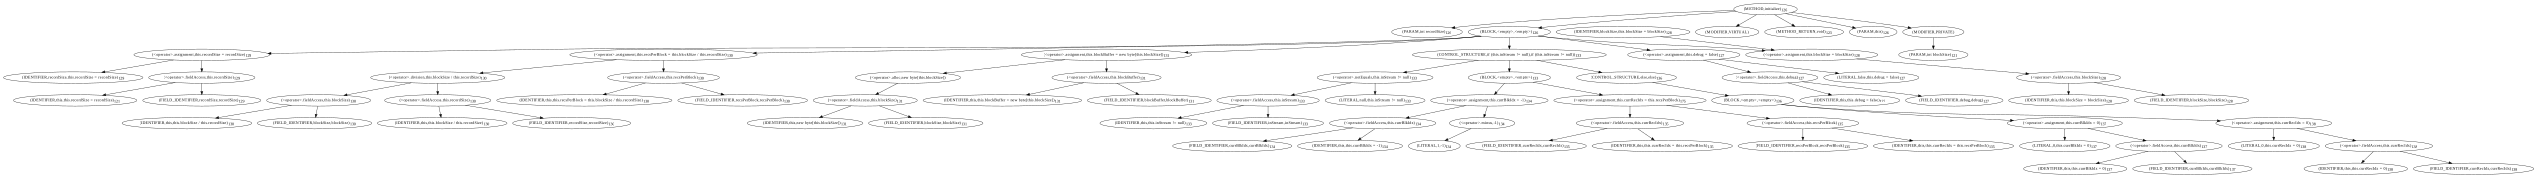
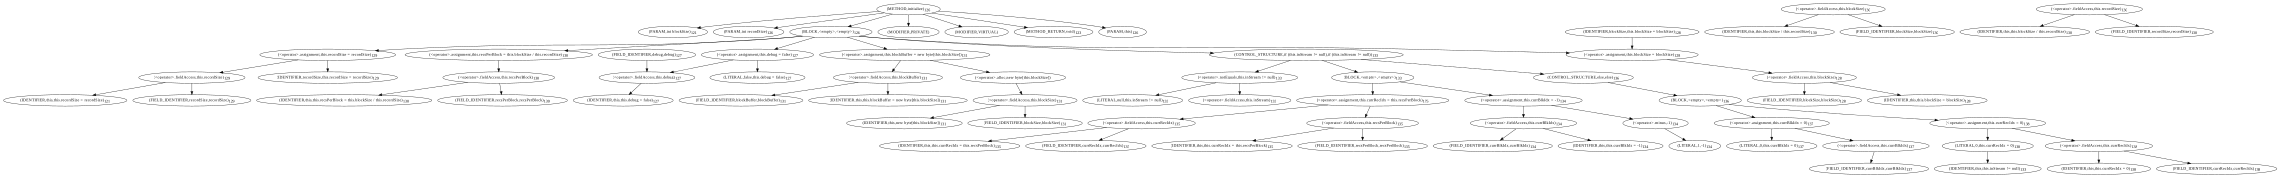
(1933, 42) -> (790, 18)
(438, 78) -> none
(1860, 89) -> (647, 65)
(1212, 111) -> (1988, 156)
(1268, 123) -> none
(2075, 169) -> none
